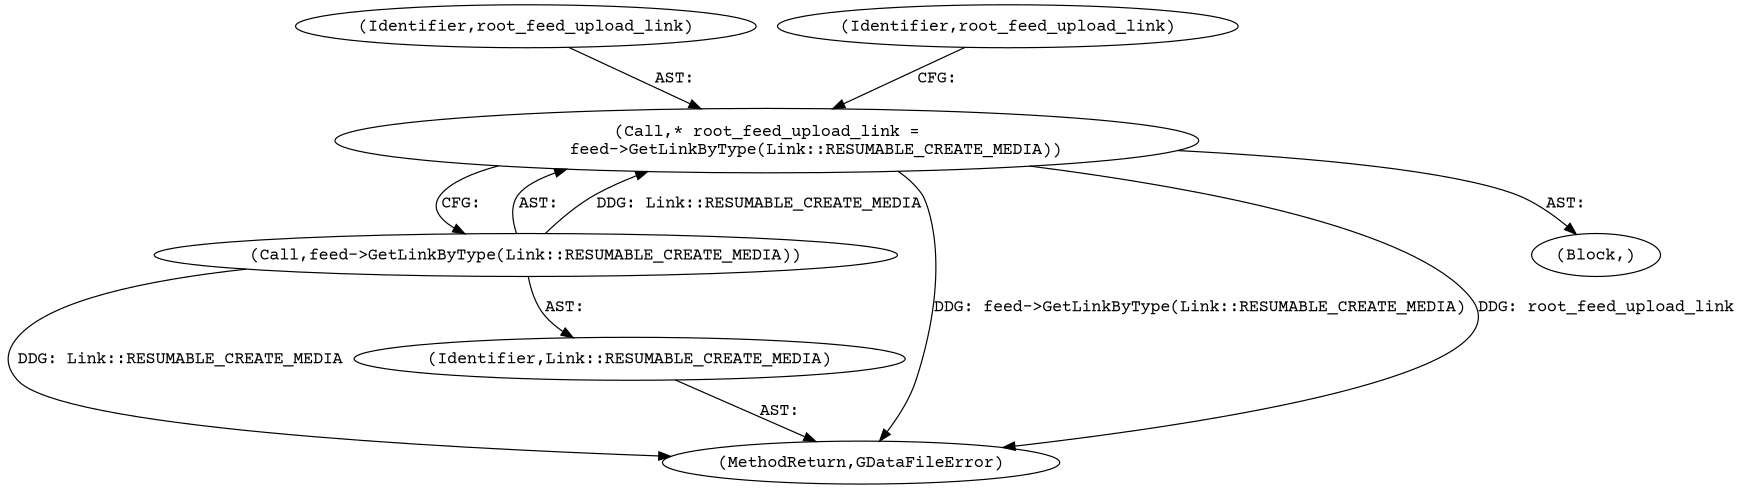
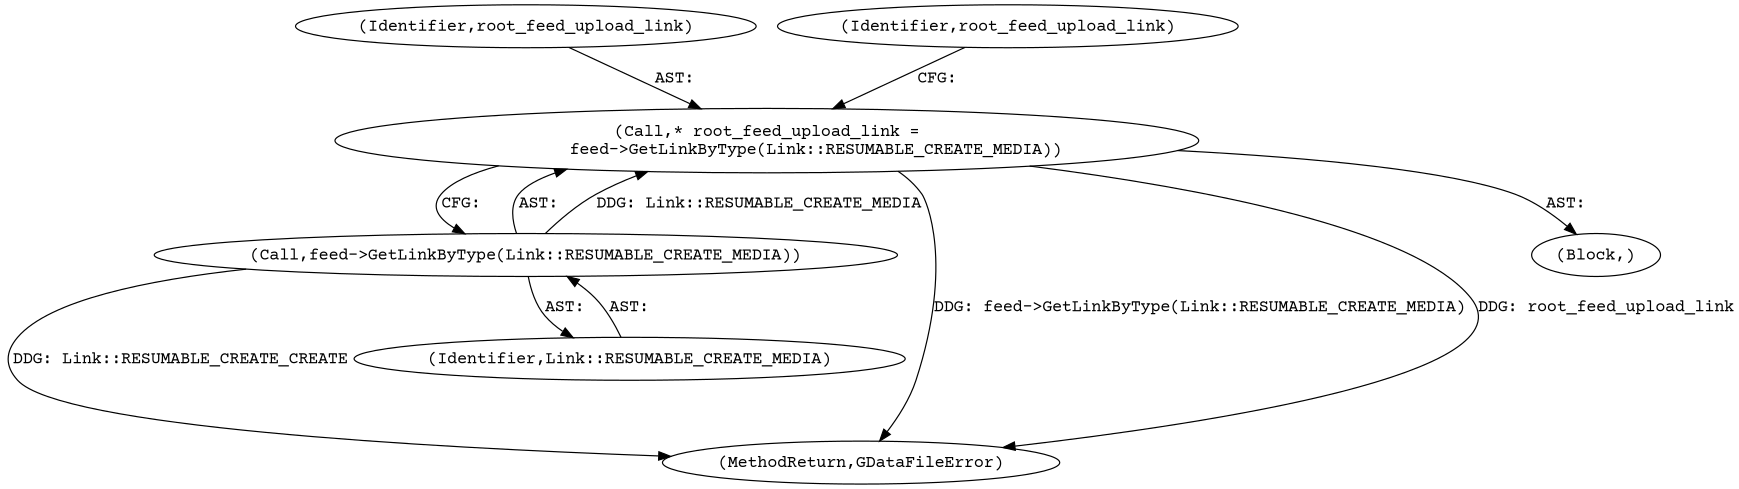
(180, 359) -> (180, 359)
(740, 408) -> (603, 307)
